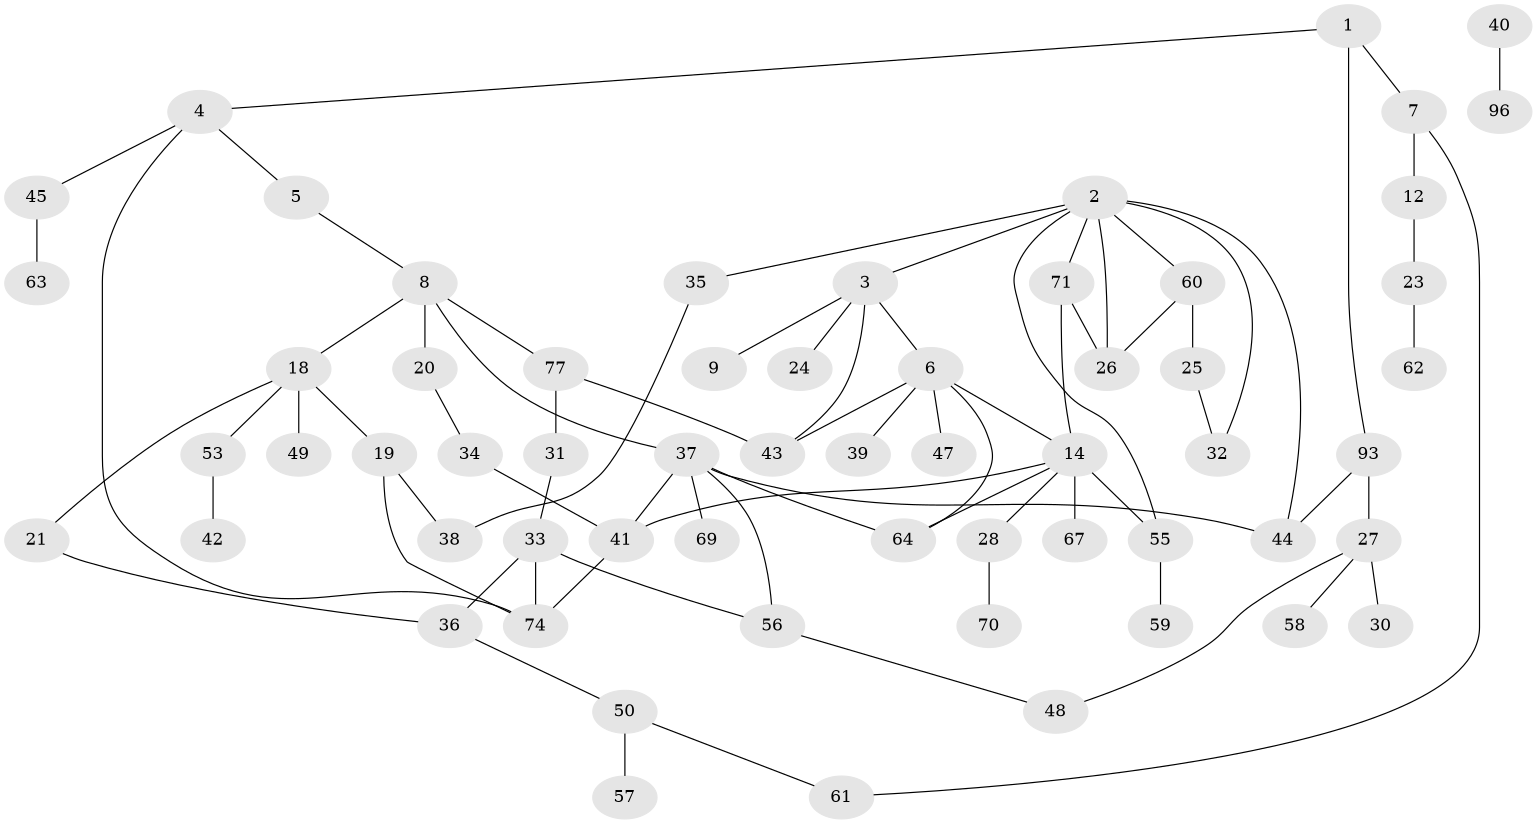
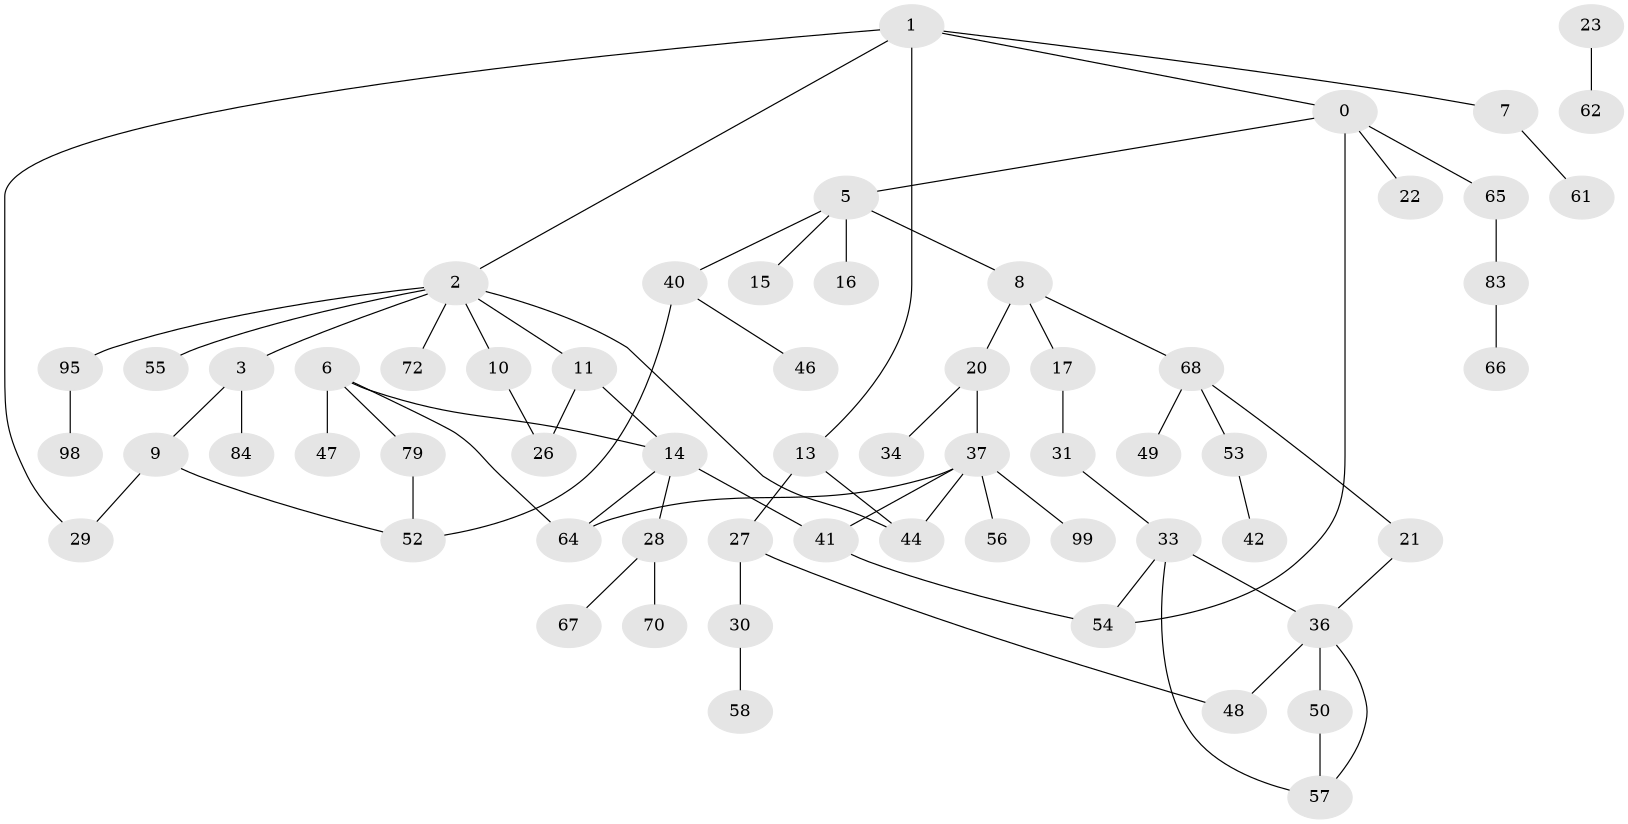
(200, 112) -> (1345, 112)
(1500, 112) -> (806, 369)
(37, 198) -> (1496, 198)
none -> (1410, 198)
(1414, 198) -> none
none -> (761, 240)
(37, 283) -> (1496, 283)
(696, 283) -> (70, 369)
none -> (761, 283)
none -> (846, 283)
(1062, 283) -> (584, 369)
(1106, 283) -> (684, 155)
(1193, 283) -> (499, 369)
(898, 326) -> none
(299, 369) -> (1191, 369)
(556, 369) -> (1063, 369)
(800, 369) -> (242, 455)
(1193, 369) -> none
none -> (1496, 369)
(529, 401) -> (977, 412)
(384, 455) -> none
(772, 455) -> none
(858, 455) -> (413, 455)
(1218, 455) -> (413, 369)
(1369, 455) -> (806, 455)
(538, 493) -> none
(1118, 497) -> none
(1075, 498) -> (612, 583)
none -> (81, 540)
none -> (413, 540)
(450, 540) -> (70, 455)
(707, 540) -> (1083, 540)
(1332, 583) -> (740, 669)
(651, 588) -> (1177, 706)
(536, 626) -> (1103, 626)
(1161, 626) -> none
(914, 669) -> (1277, 669)
none -> (1367, 712)
(733, 755) -> none
